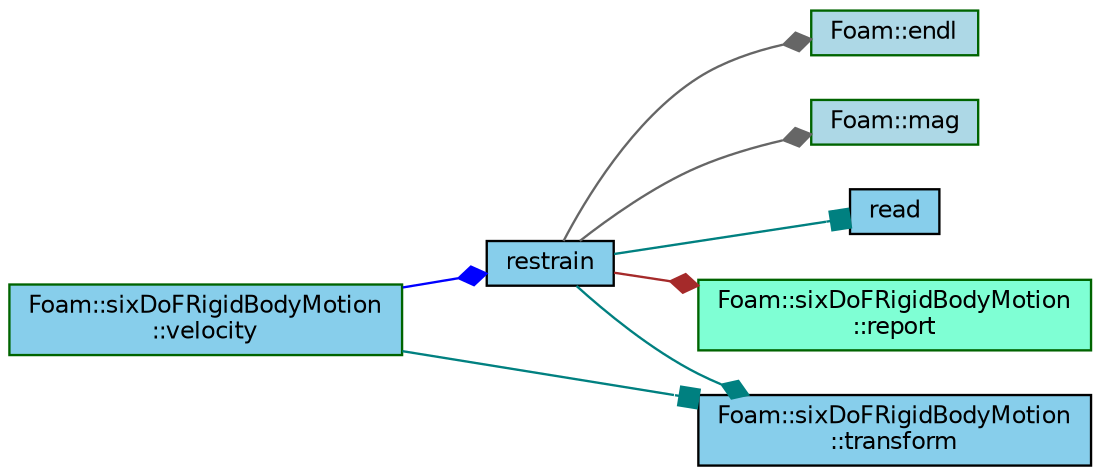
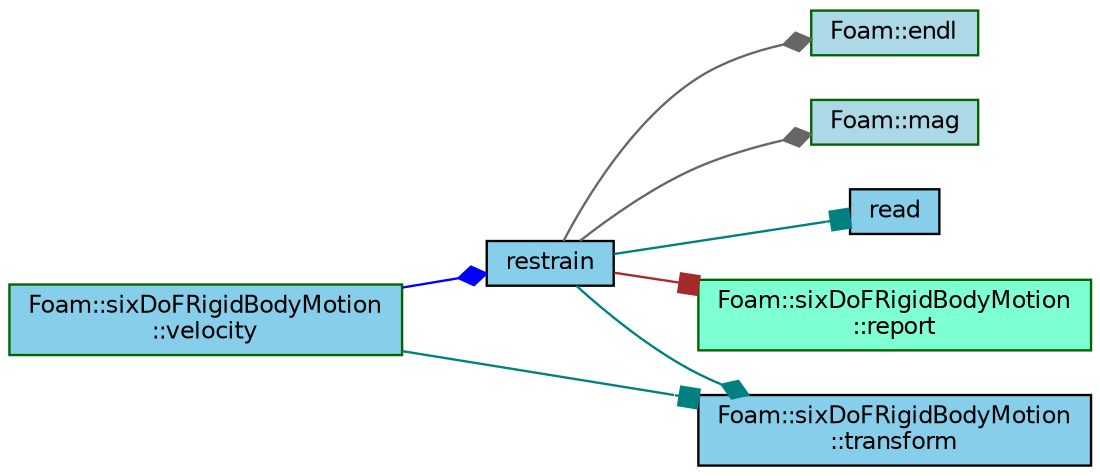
(642, 277) -> (645, 277)
